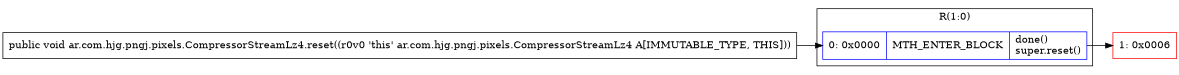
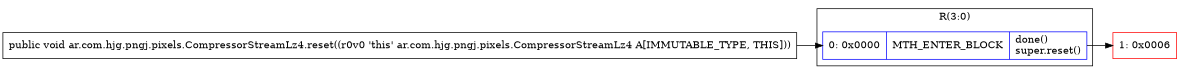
(955, 17) -> (955, 17)
